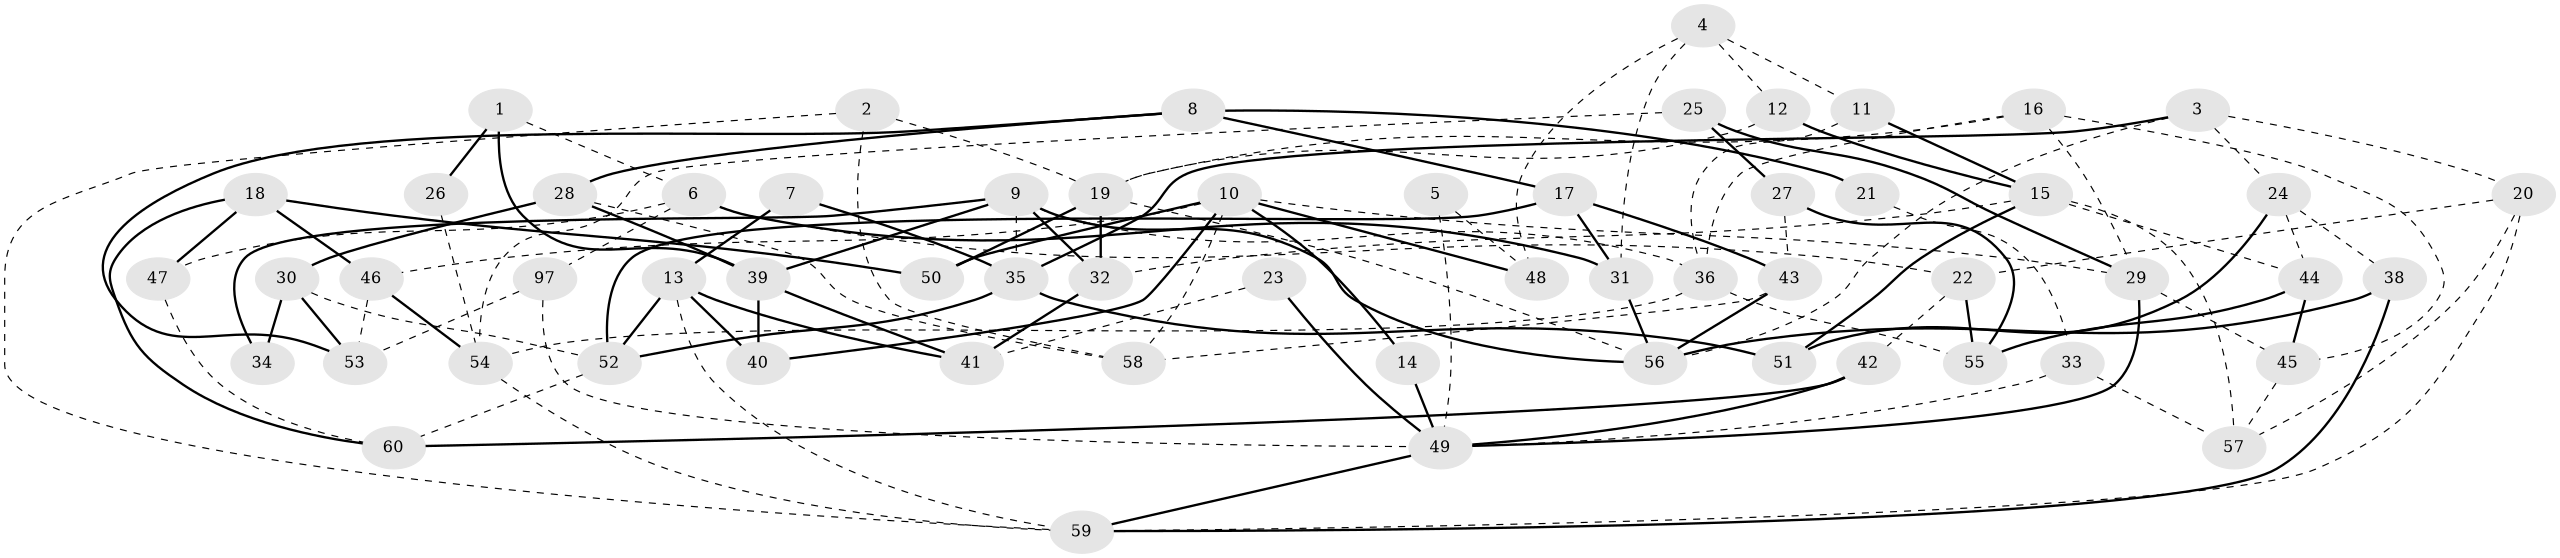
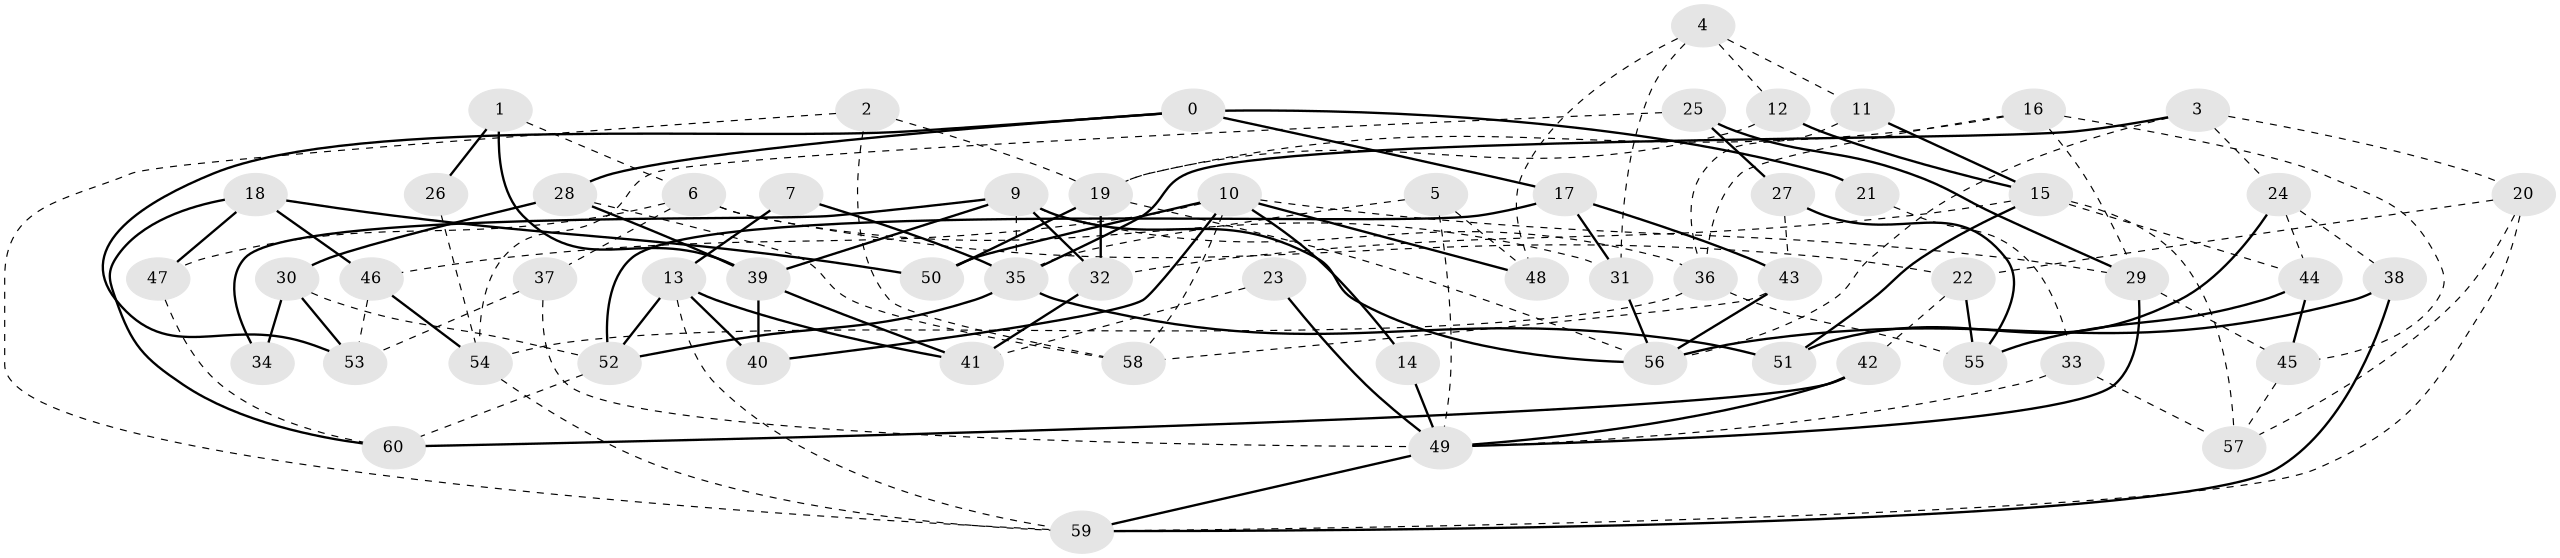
(1193, 110) -> (1193, 110)
(1380, 226) -> (1380, 226)
none -> (1139, 240)
(545, 279) -> (545, 279)
